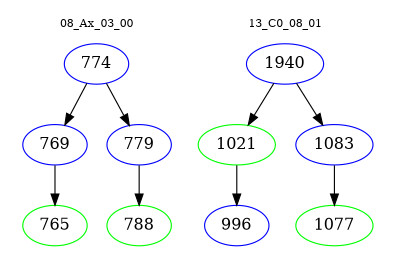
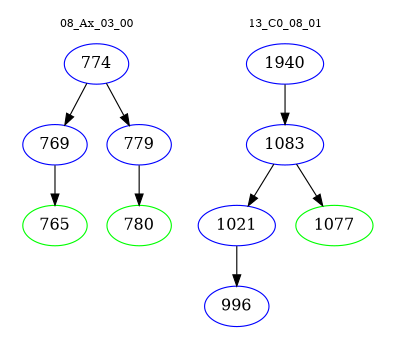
(264, 99) -> (264, 180)
(237, 145) -> (237, 226)
(139, 226) -> (139, 226)
